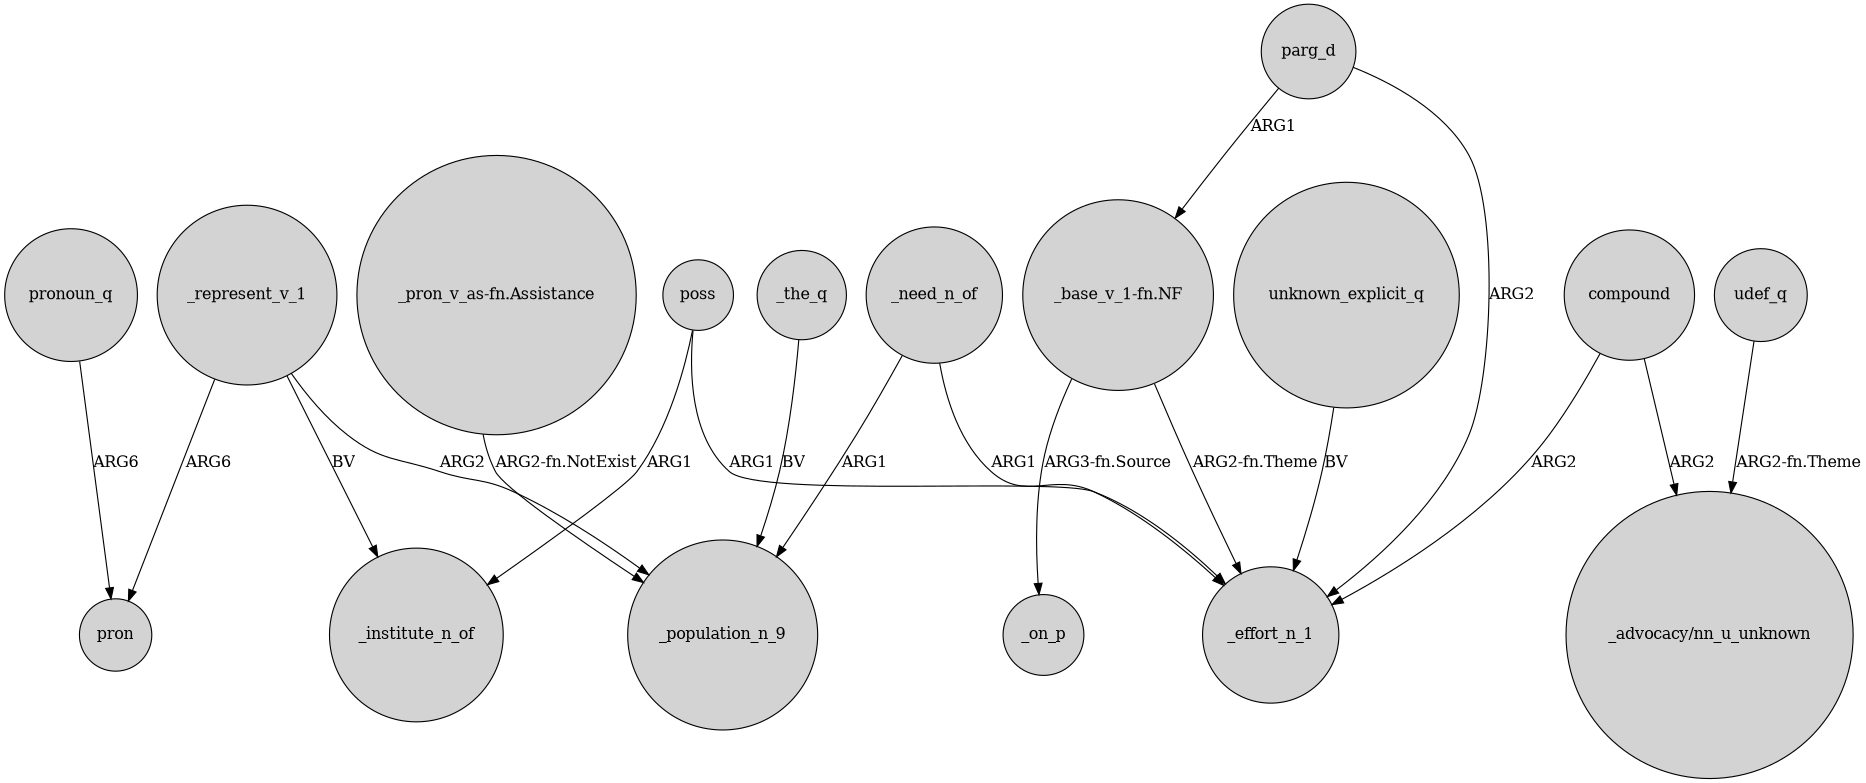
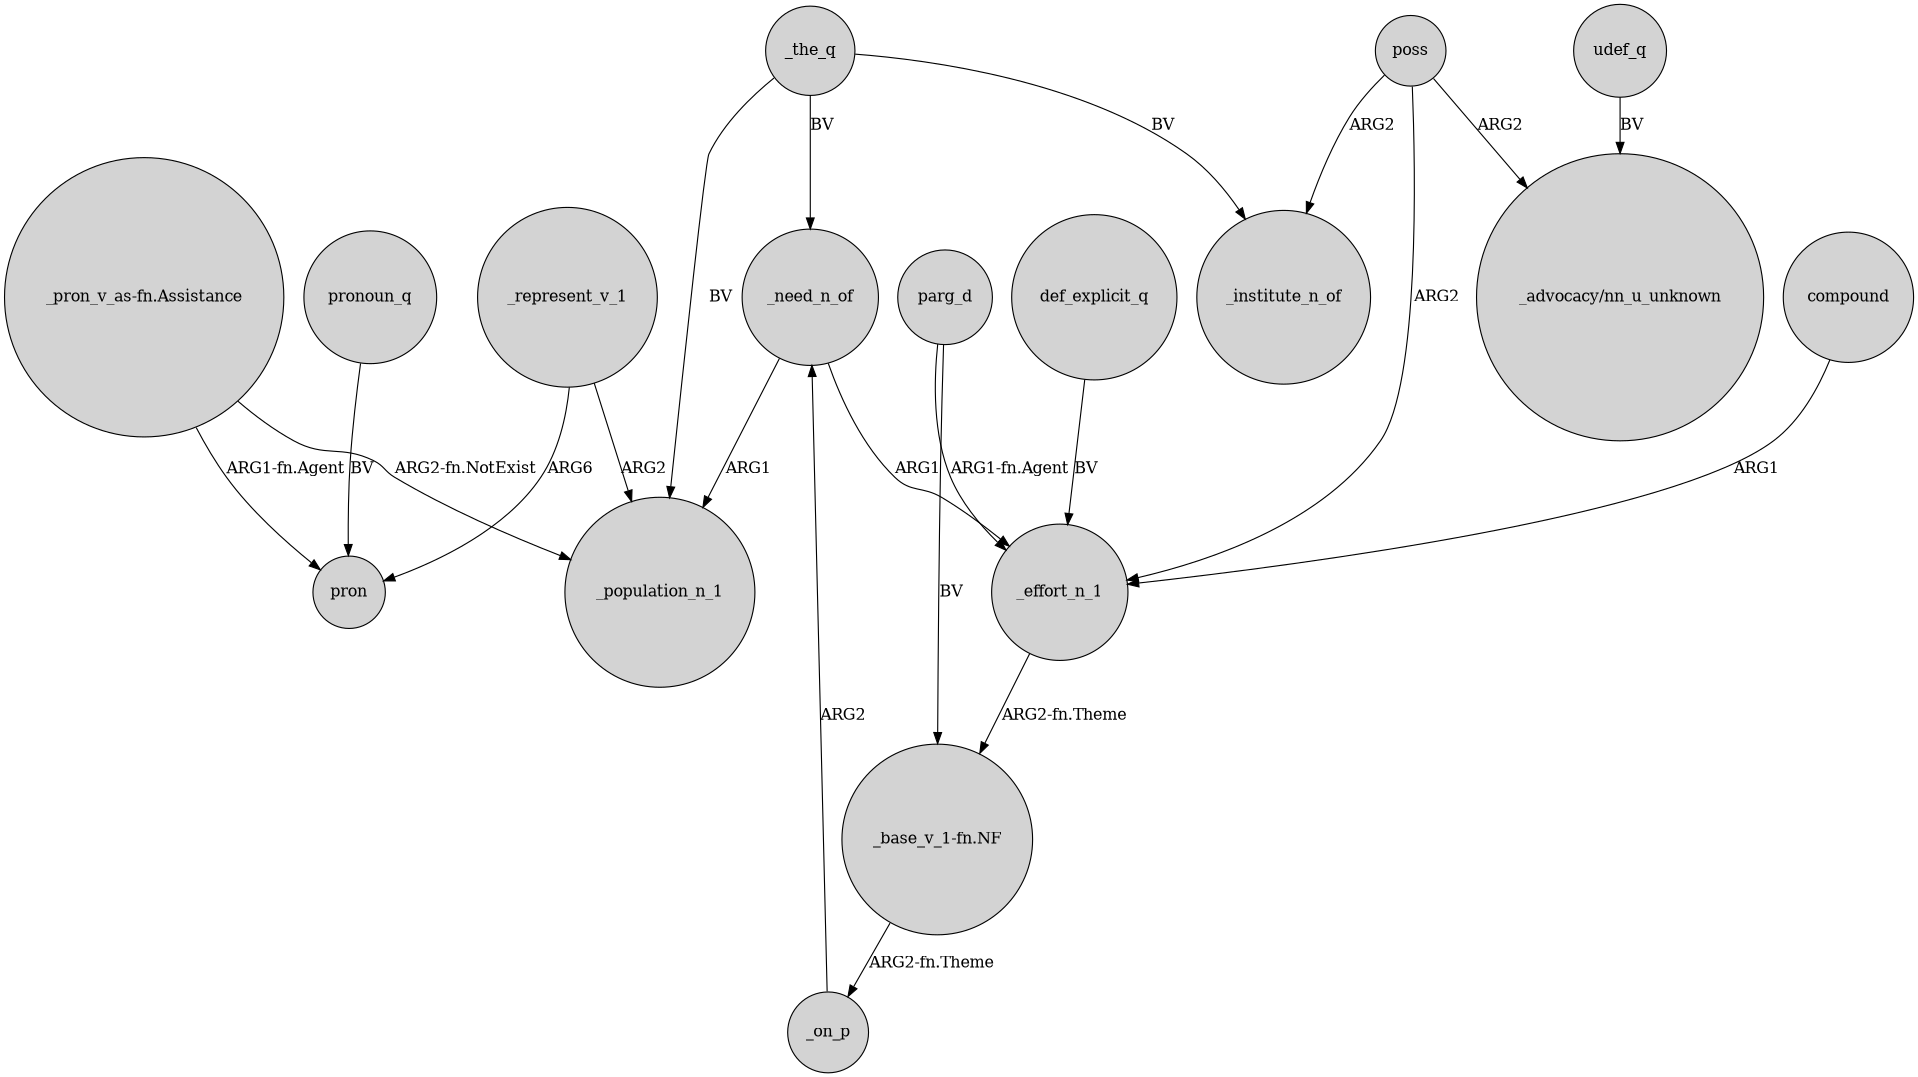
(1274, 127) -> (951, 592)
none -> (810, 157)
(1346, 295) -> (1094, 297)
(1512, 295) -> (1010, 469)
(1659, 422) -> (1477, 129)
(330, 461) -> (1064, 94)
(116, 463) -> (362, 469)
(670, 463) -> (1372, 126)
(752, 463) -> (1437, 297)
(1108, 463) -> (932, 963)
(1554, 463) -> (1756, 469)
(1799, 463) -> (1632, 126)
(1194, 474) -> (1007, 698)
none -> (246, 502)
(723, 635) -> (660, 592)
none -> (820, 684)
